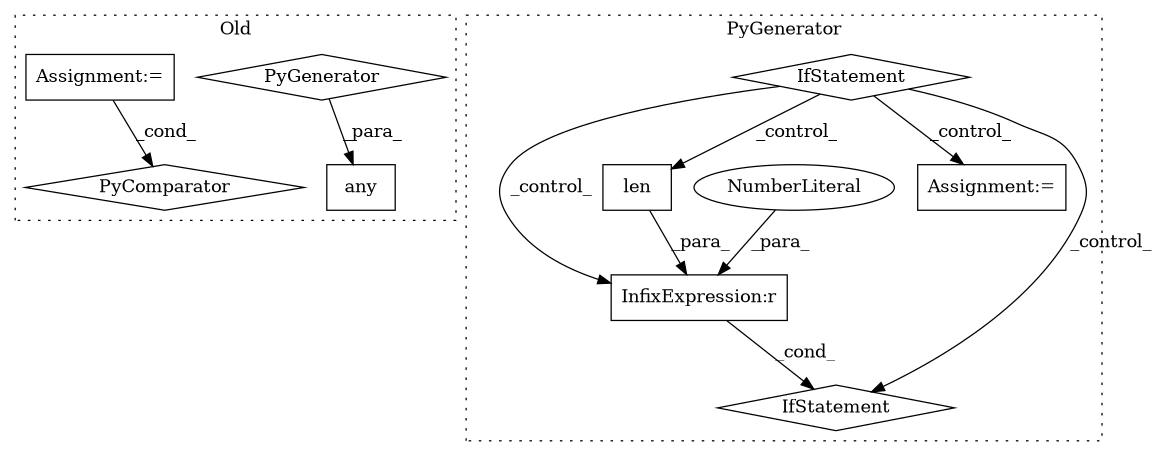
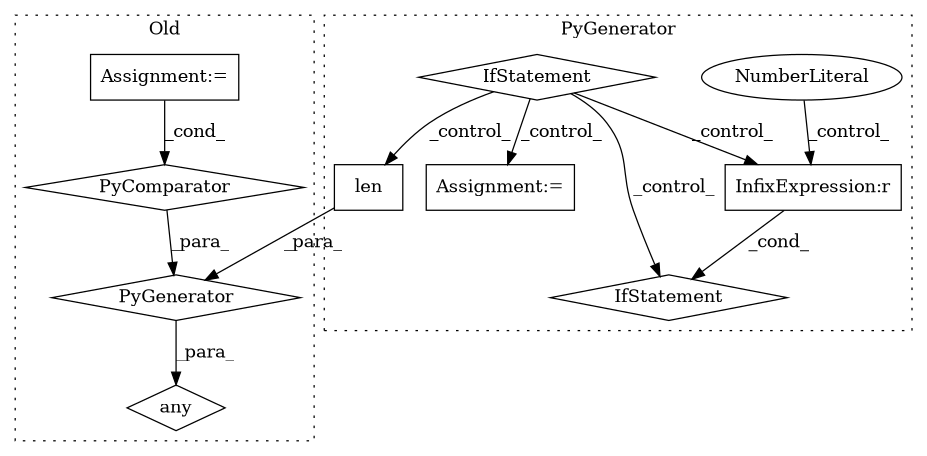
(361, 187) -> (176, 408)
none -> (170, 236)
(665, 237) -> (275, 241)
(780, 243) -> (849, 132)
